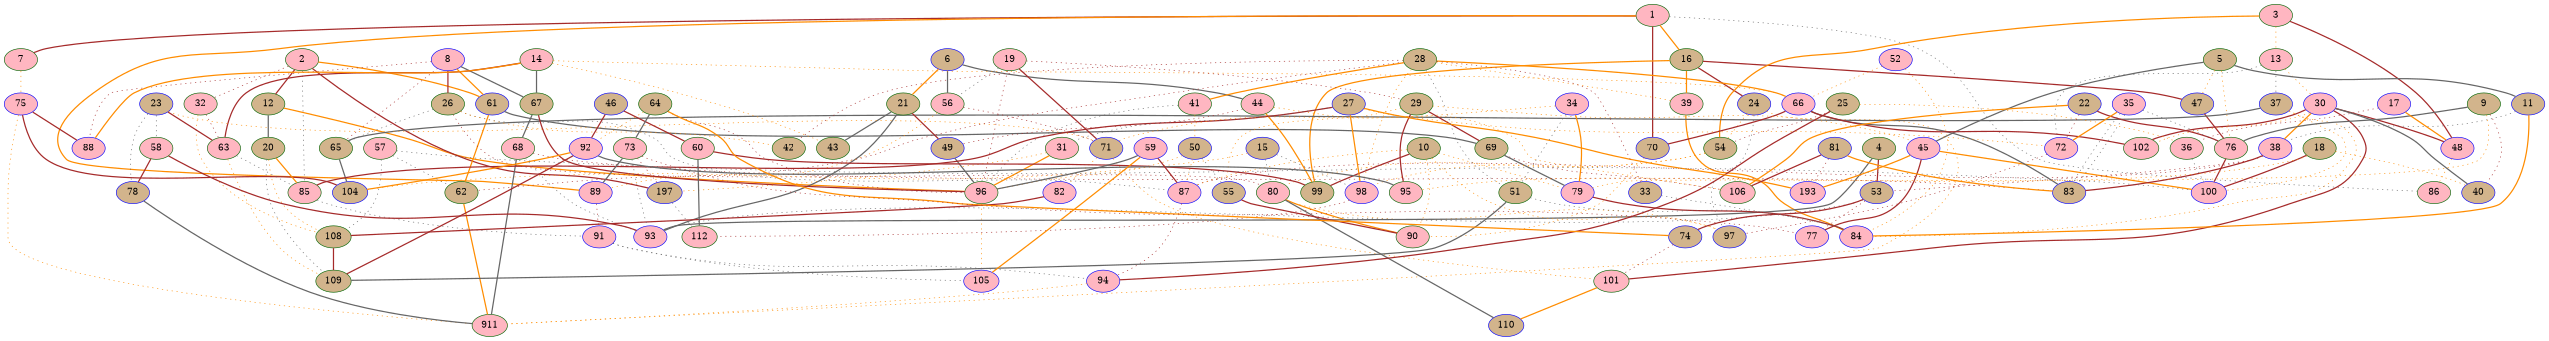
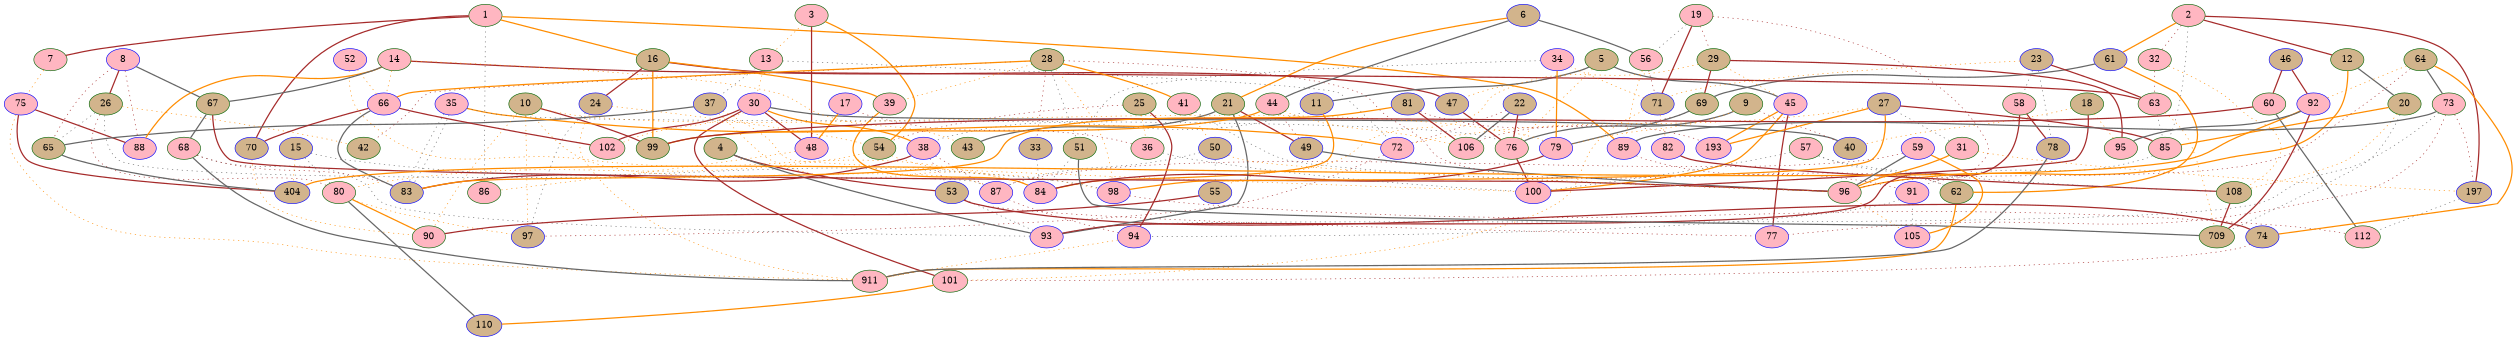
(470, 82) -> none
(1925, 116) -> (1493, 126)
(1168, 170) -> (1478, 164)
(1190, 170) -> (1104, 167)
(350, 193) -> (292, 193)
(333, 281) -> (2217, 237)
